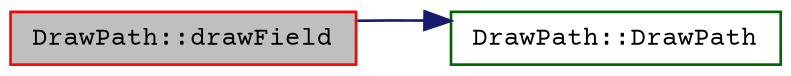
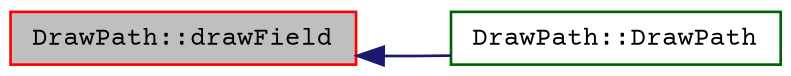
(391, 20) -> (418, 56)
